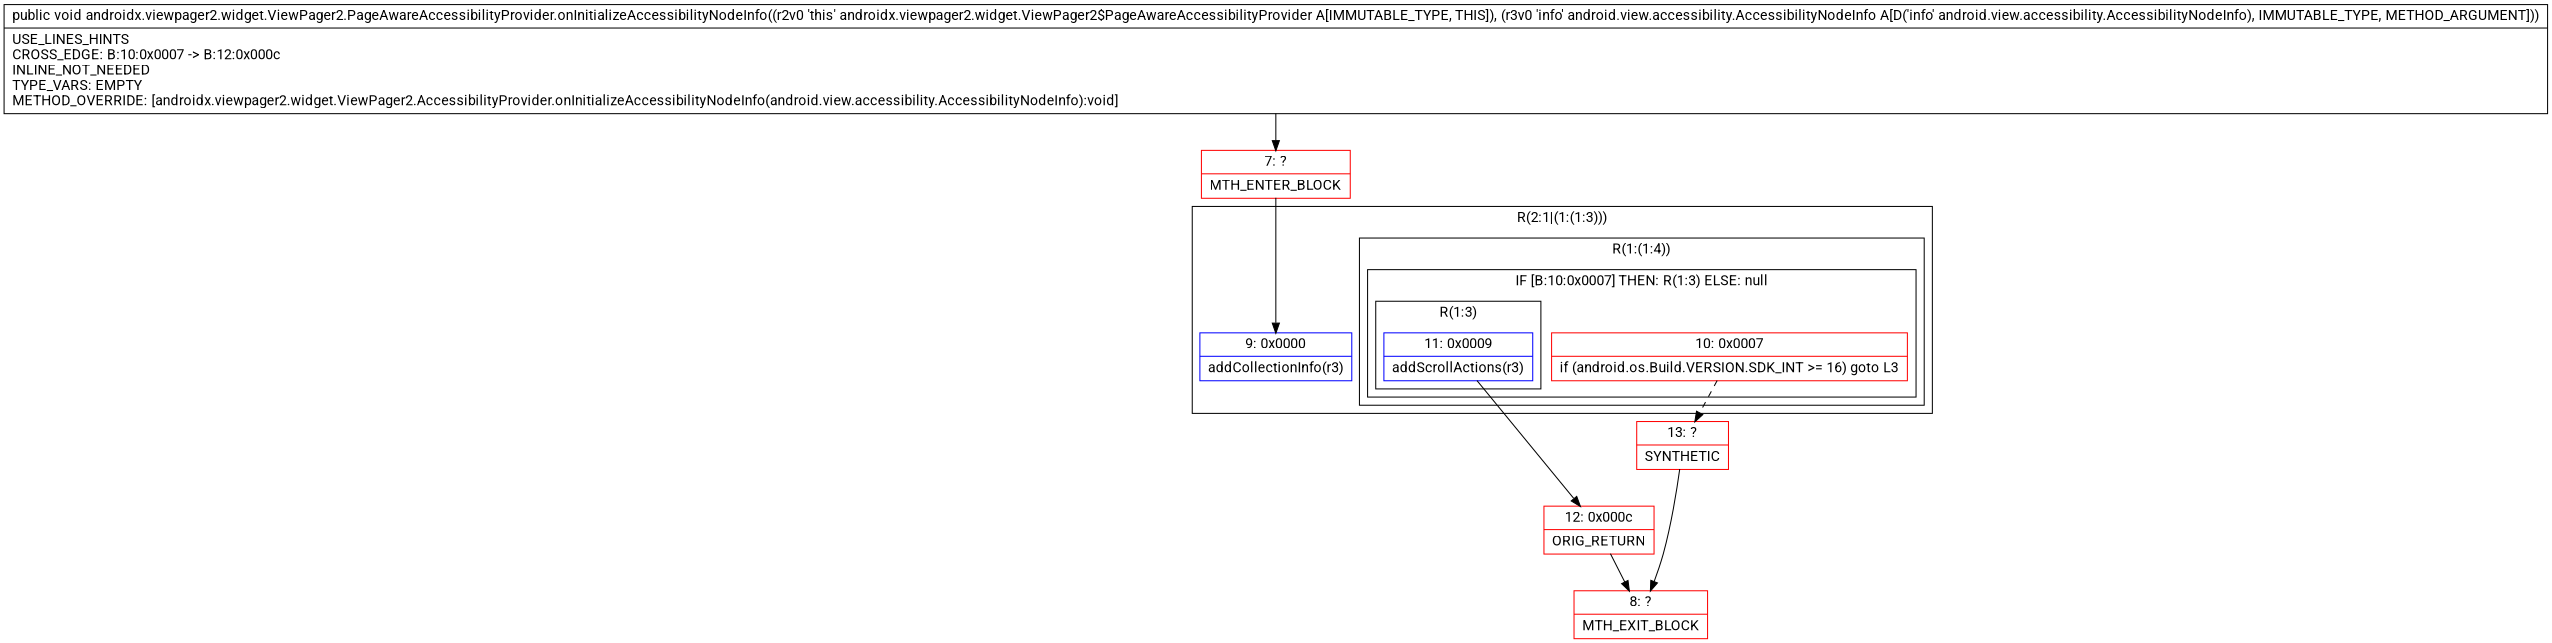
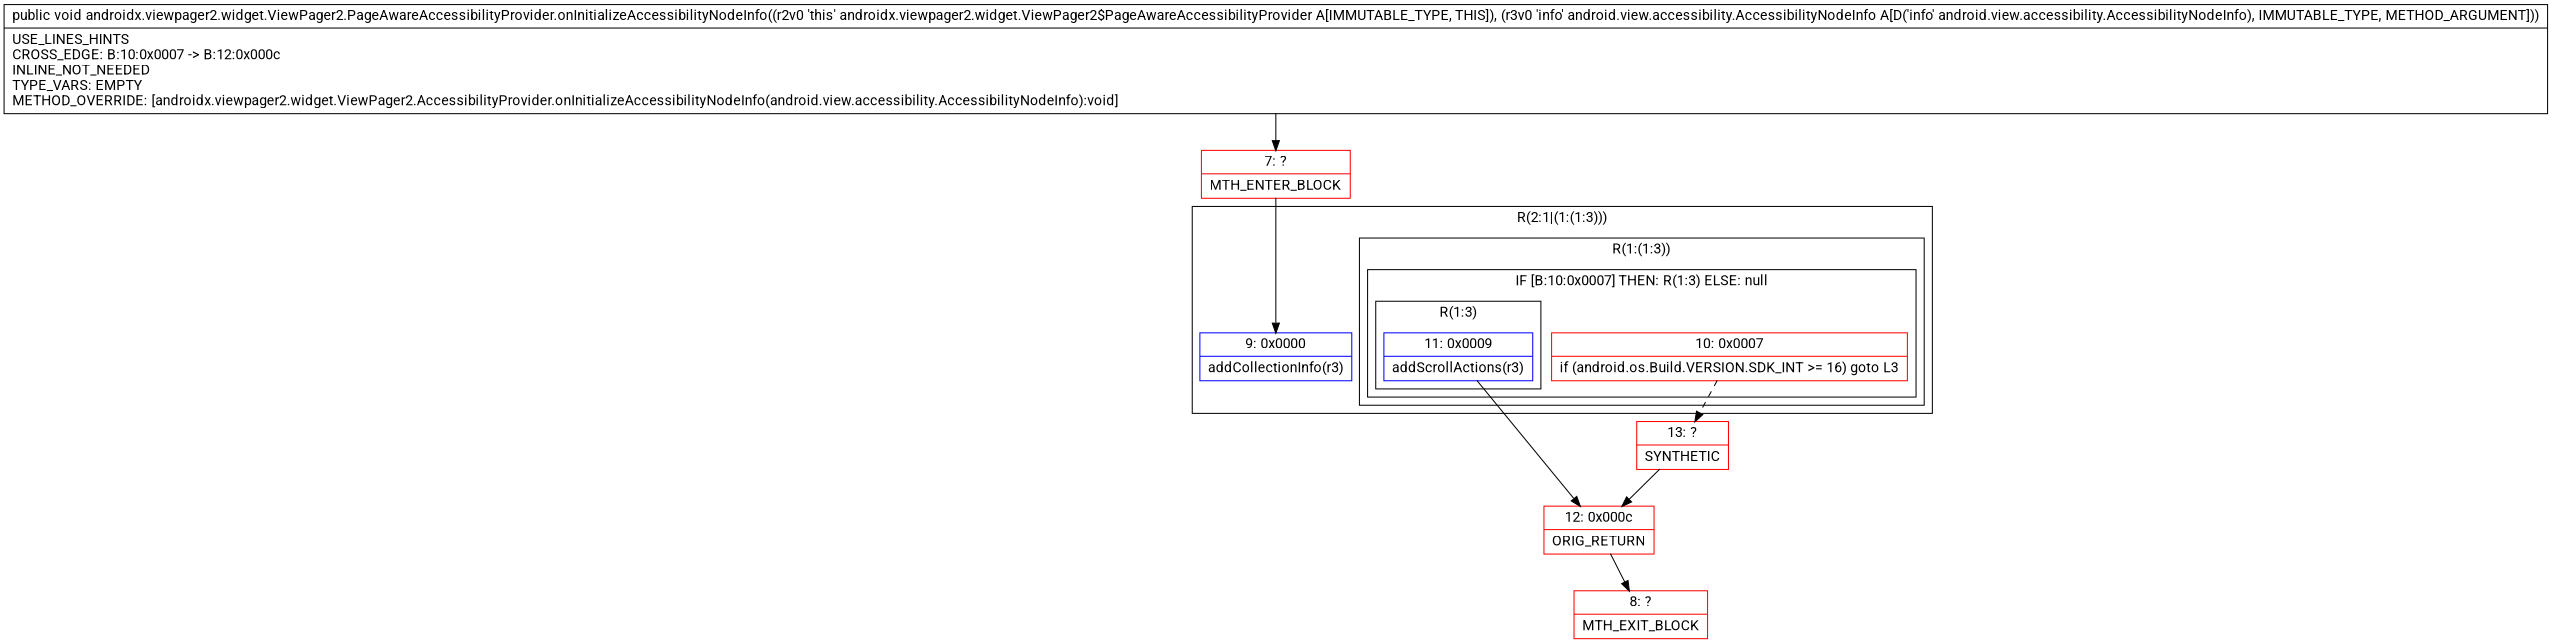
(1642, 250) -> (1642, 250)
(1670, 526) -> (1645, 484)
